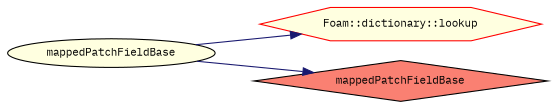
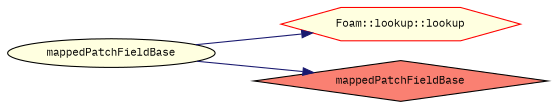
(401, 24) -> (401, 24)
